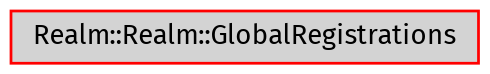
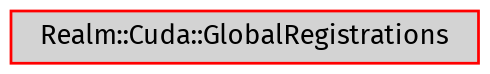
(245, 37) -> (245, 37)
